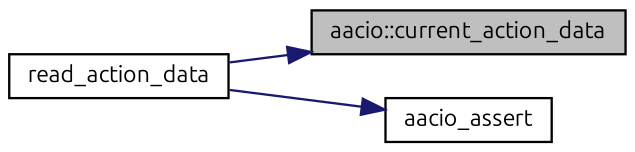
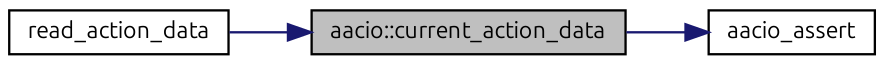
(295, 98) -> (656, 32)
